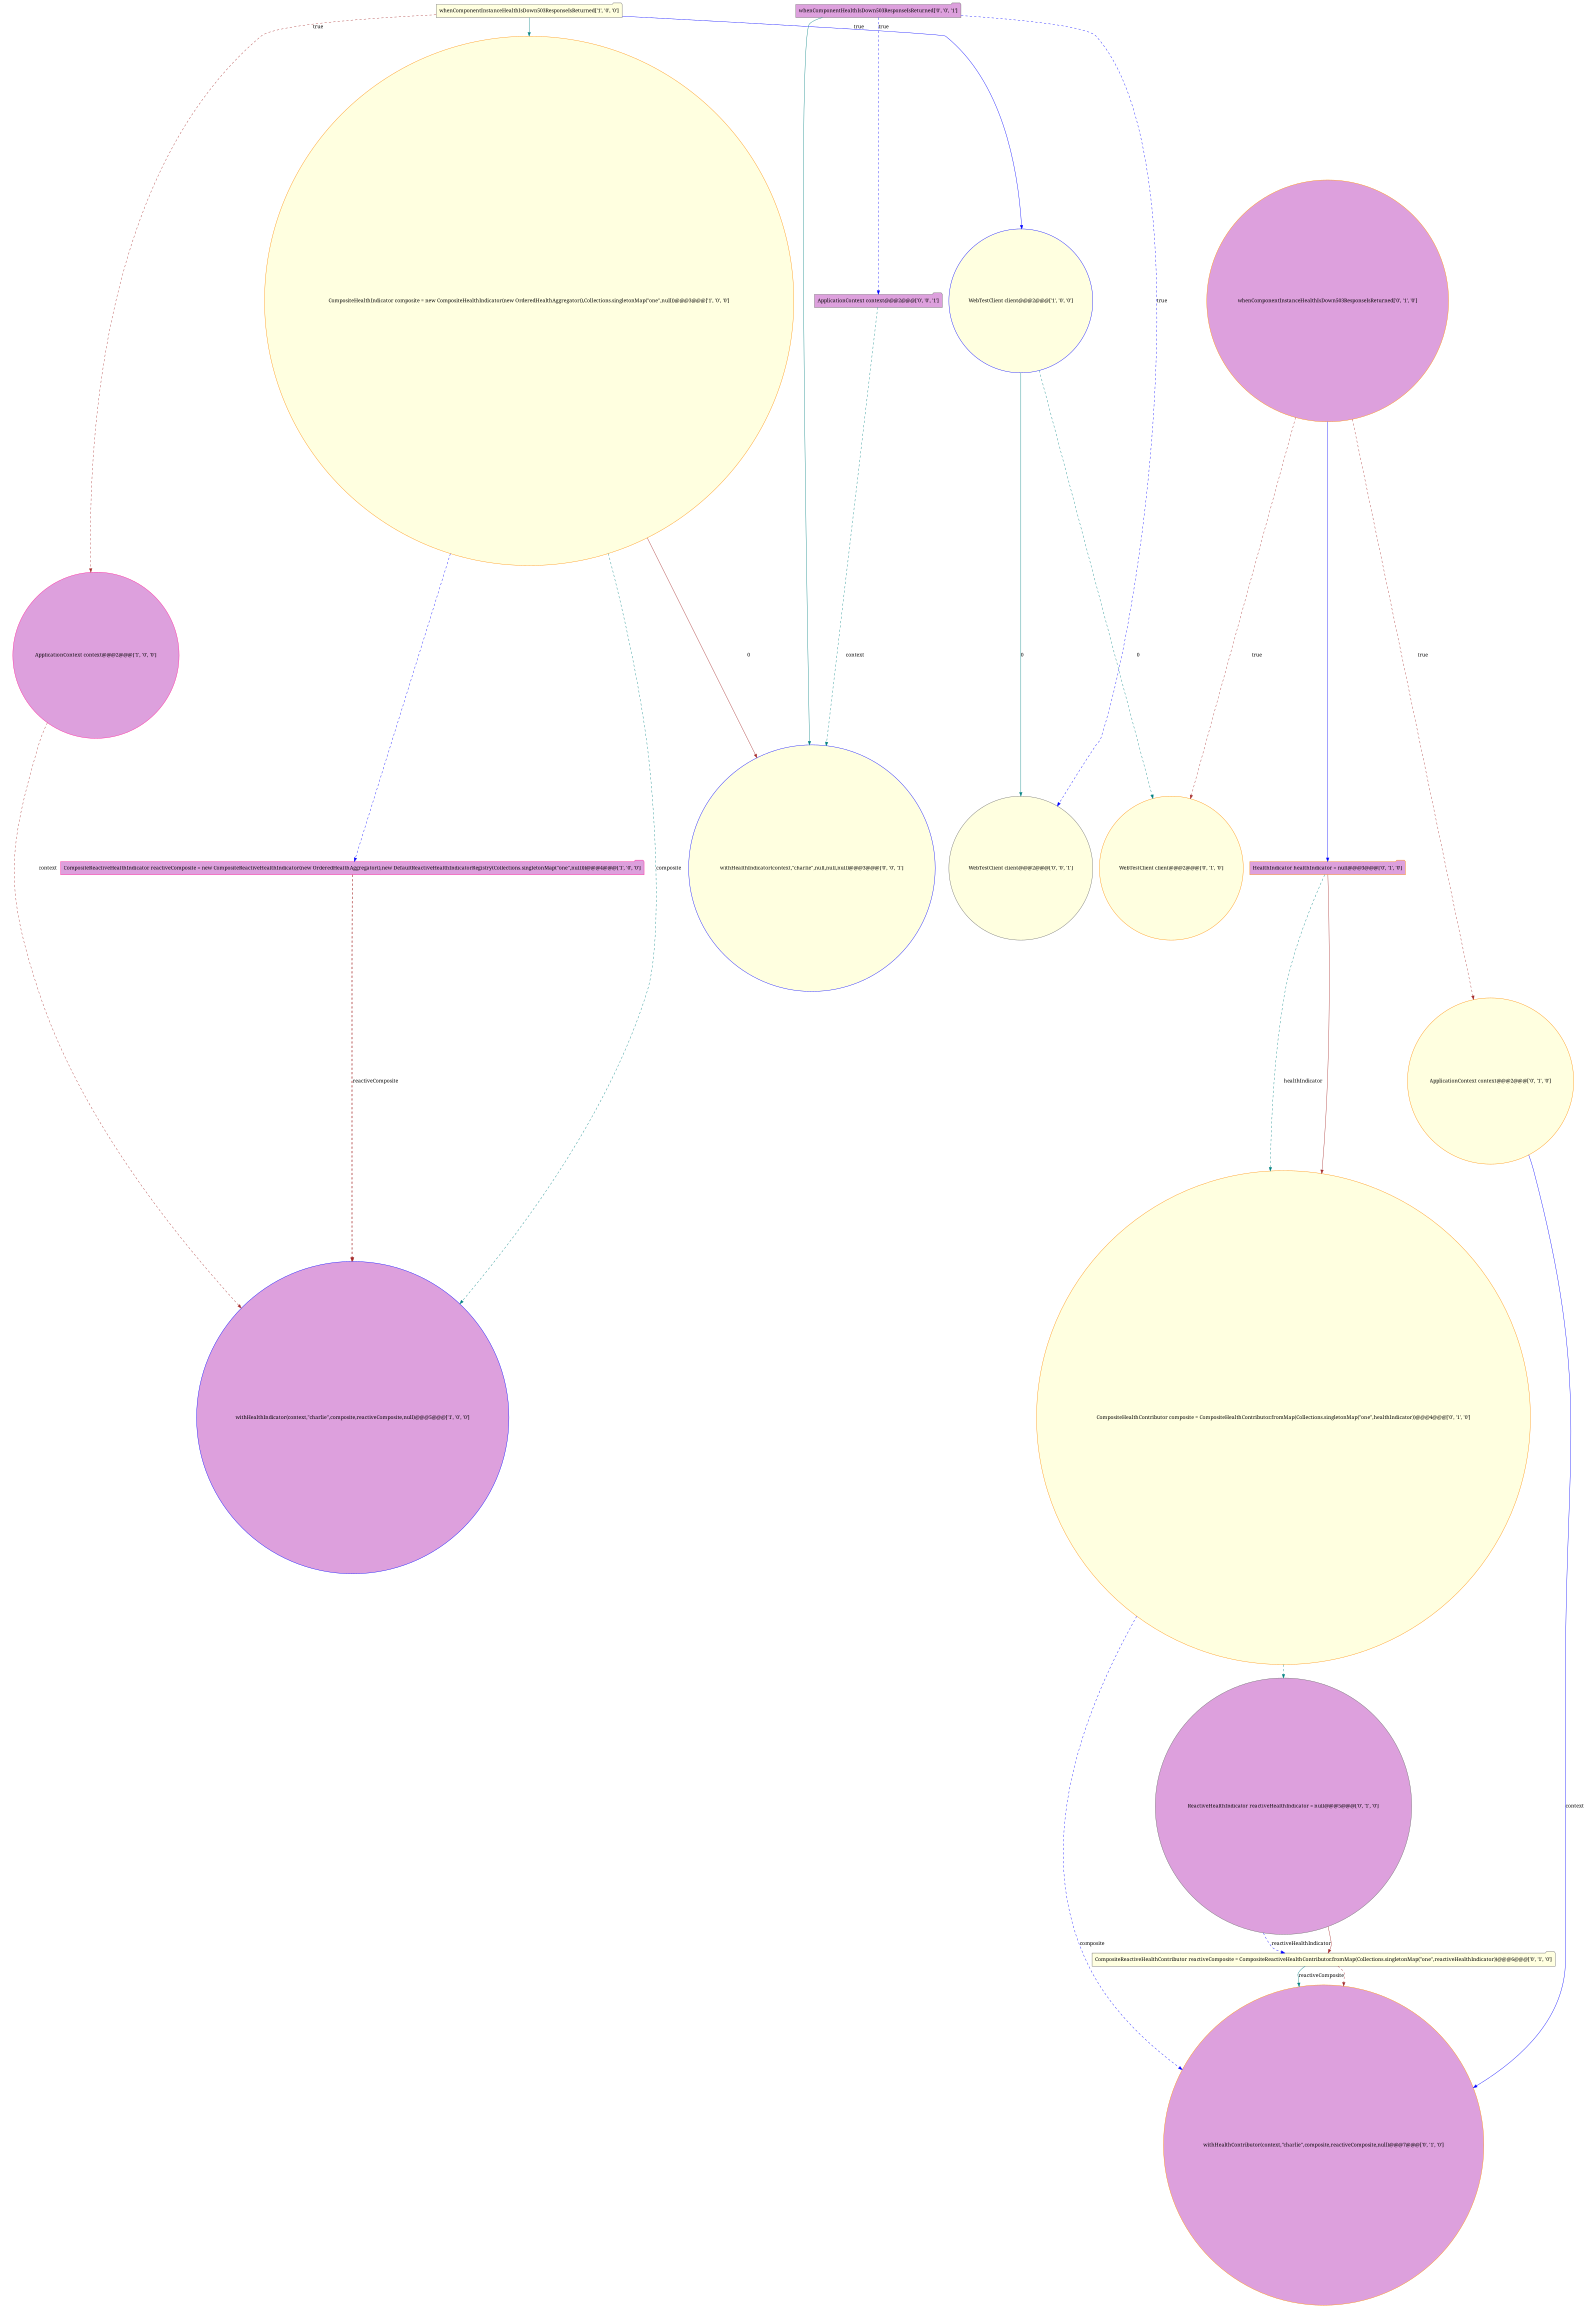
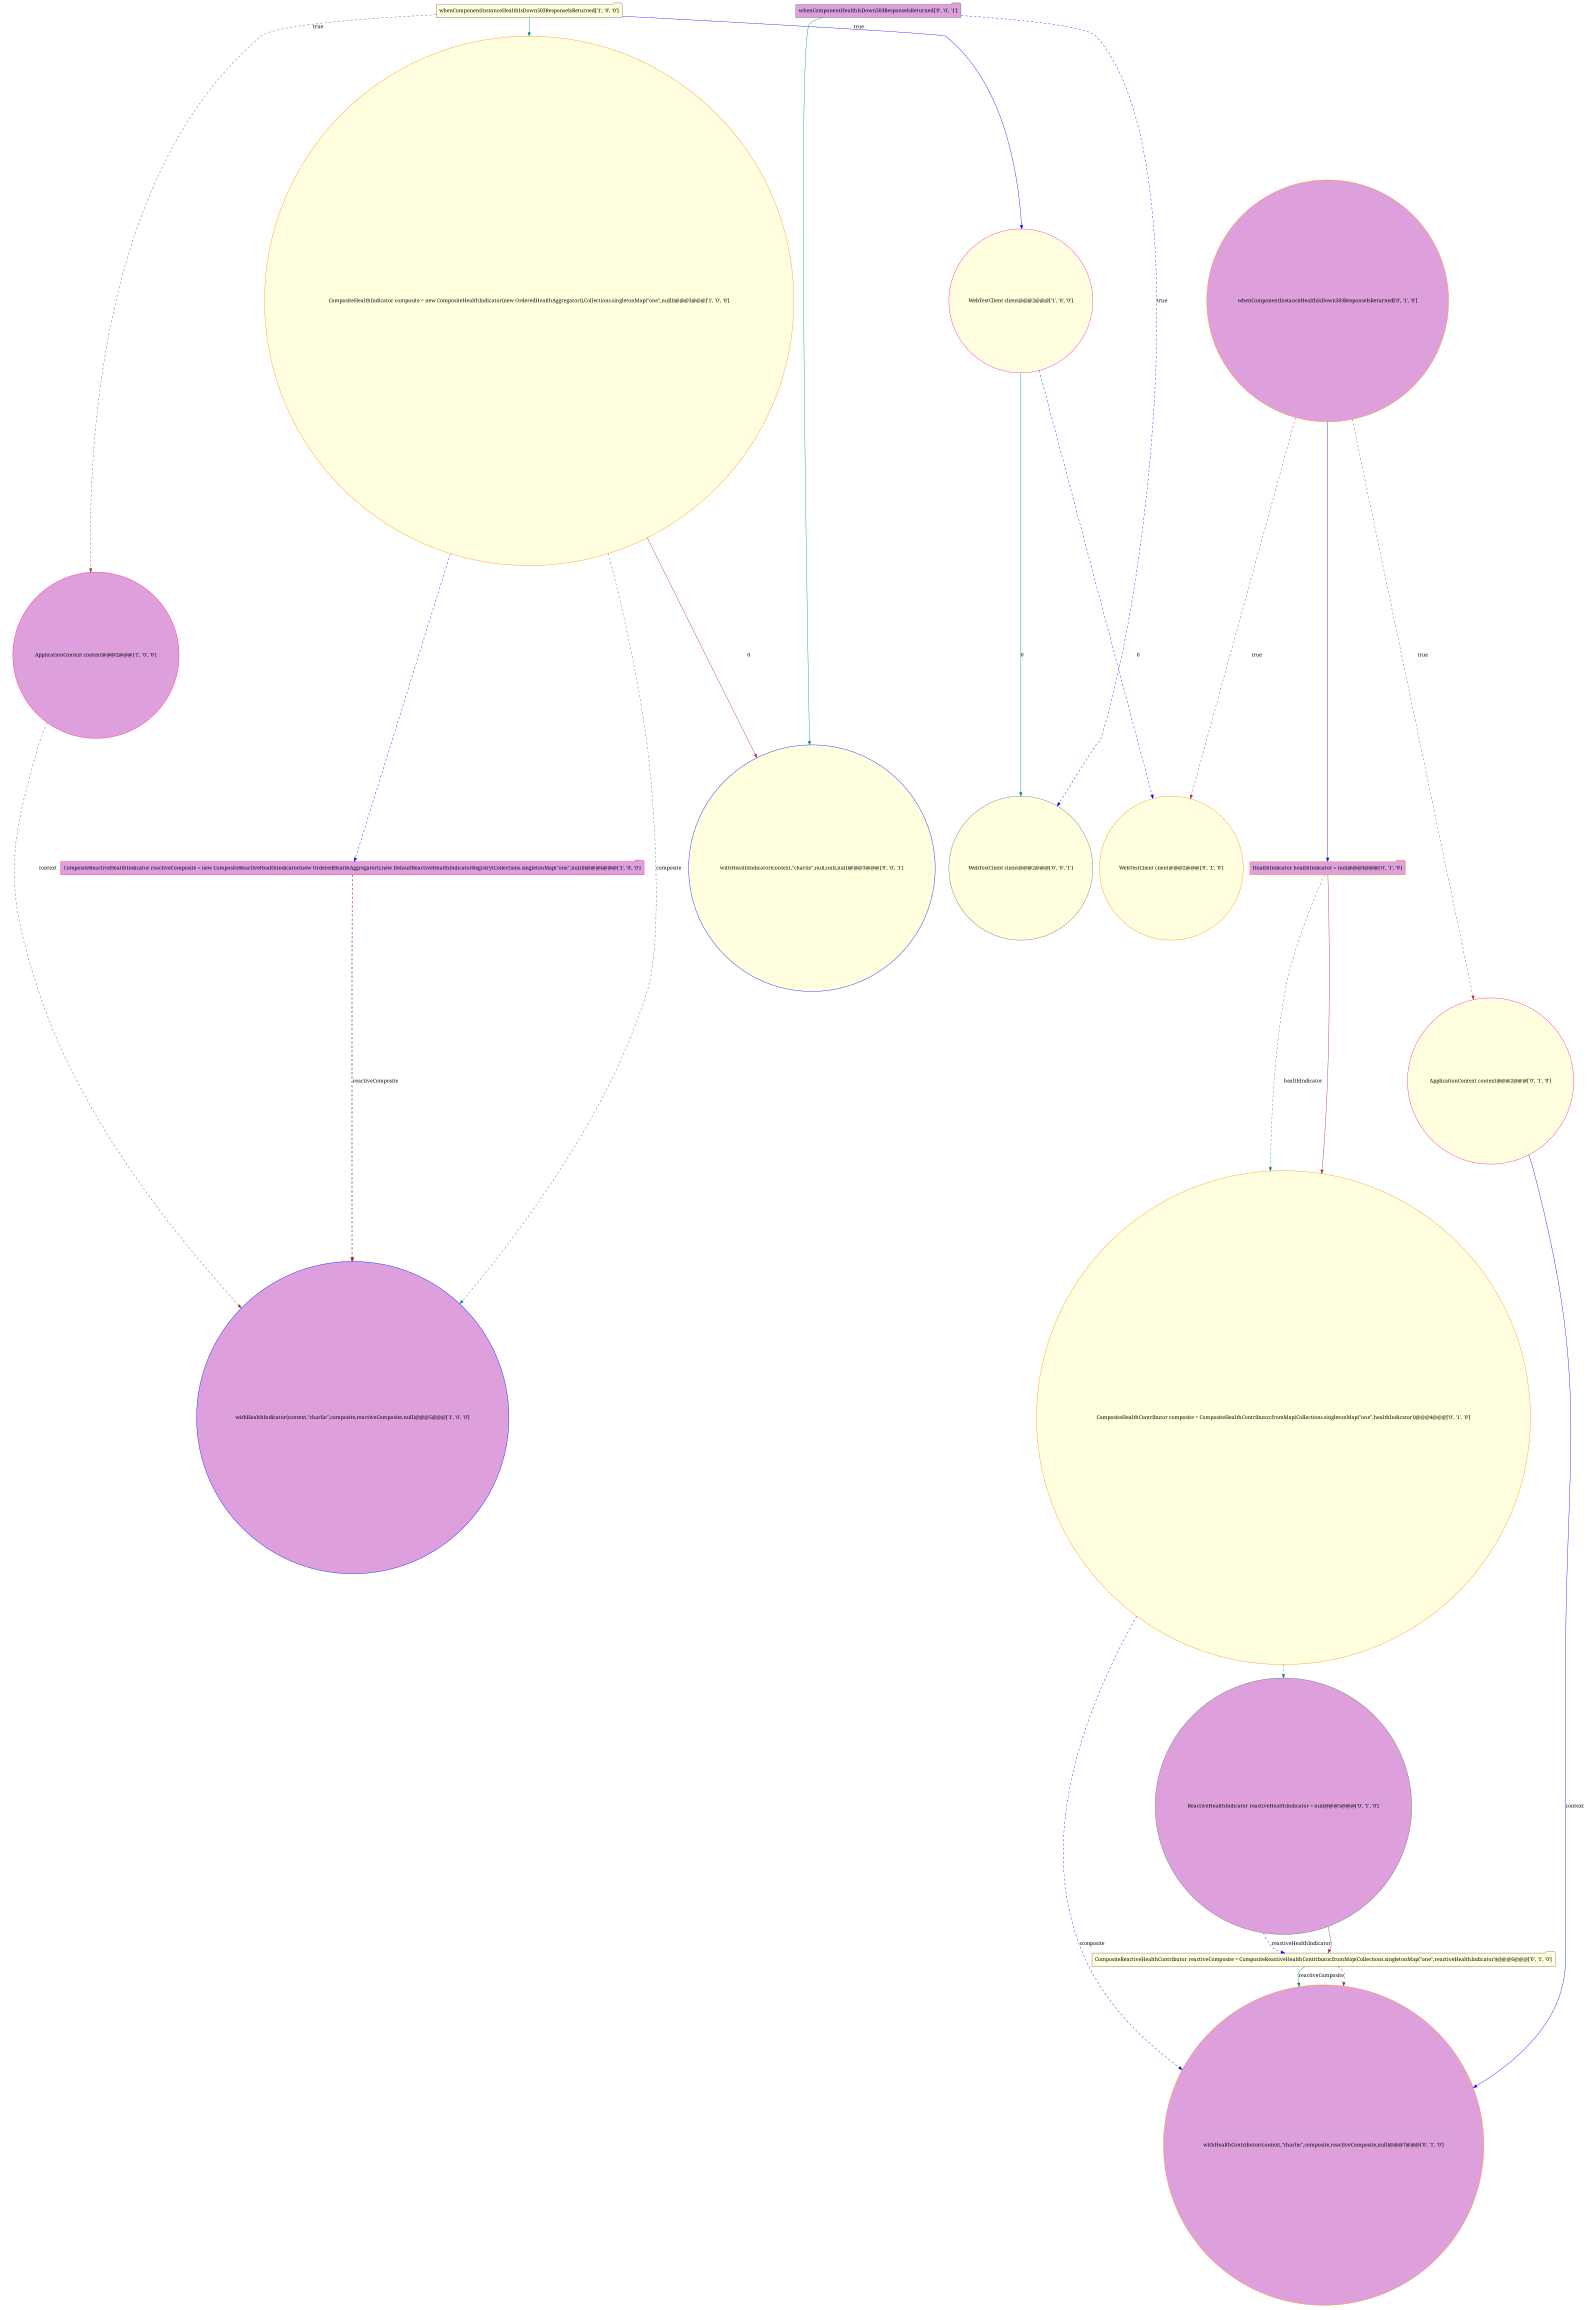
(878, 301) -> none
(1021, 301) -> (1021, 301)
(1096, 583) -> (1096, 583)
(1491, 1081) -> (1491, 1081)
